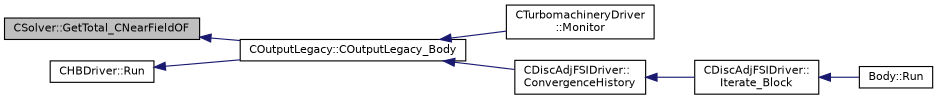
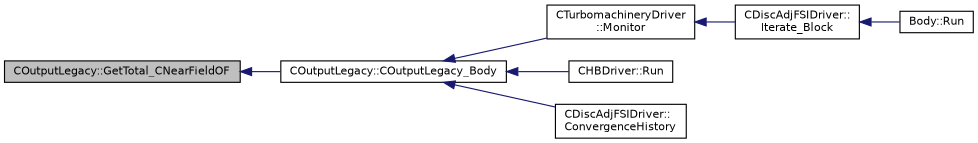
(102, 29) -> (122, 72)
(203, 63) -> (544, 72)
(676, 77) -> (721, 22)
